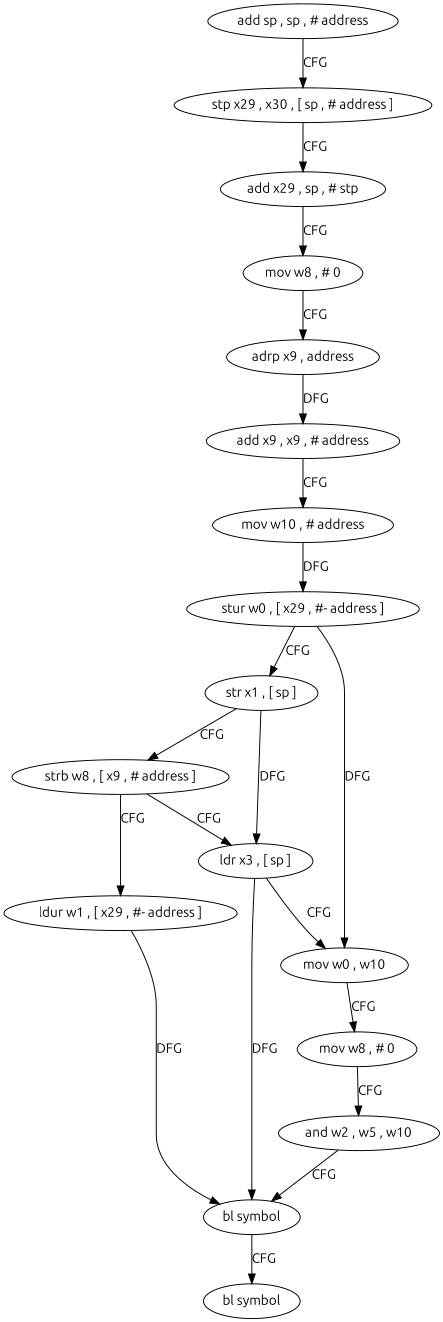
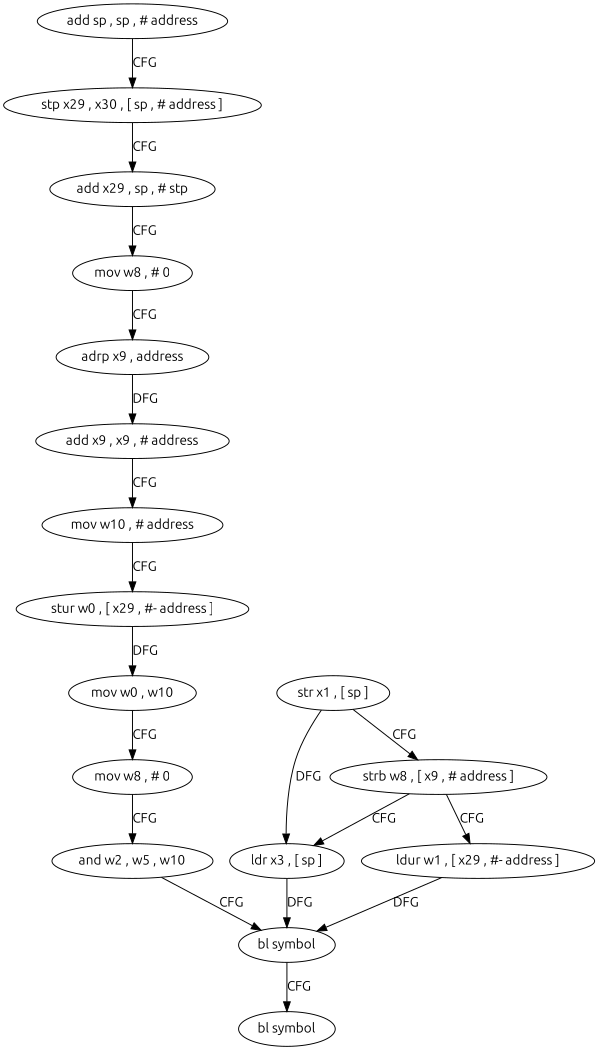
(316, 567) -> (145, 567)
(284, 647) -> none
(291, 911) -> none
